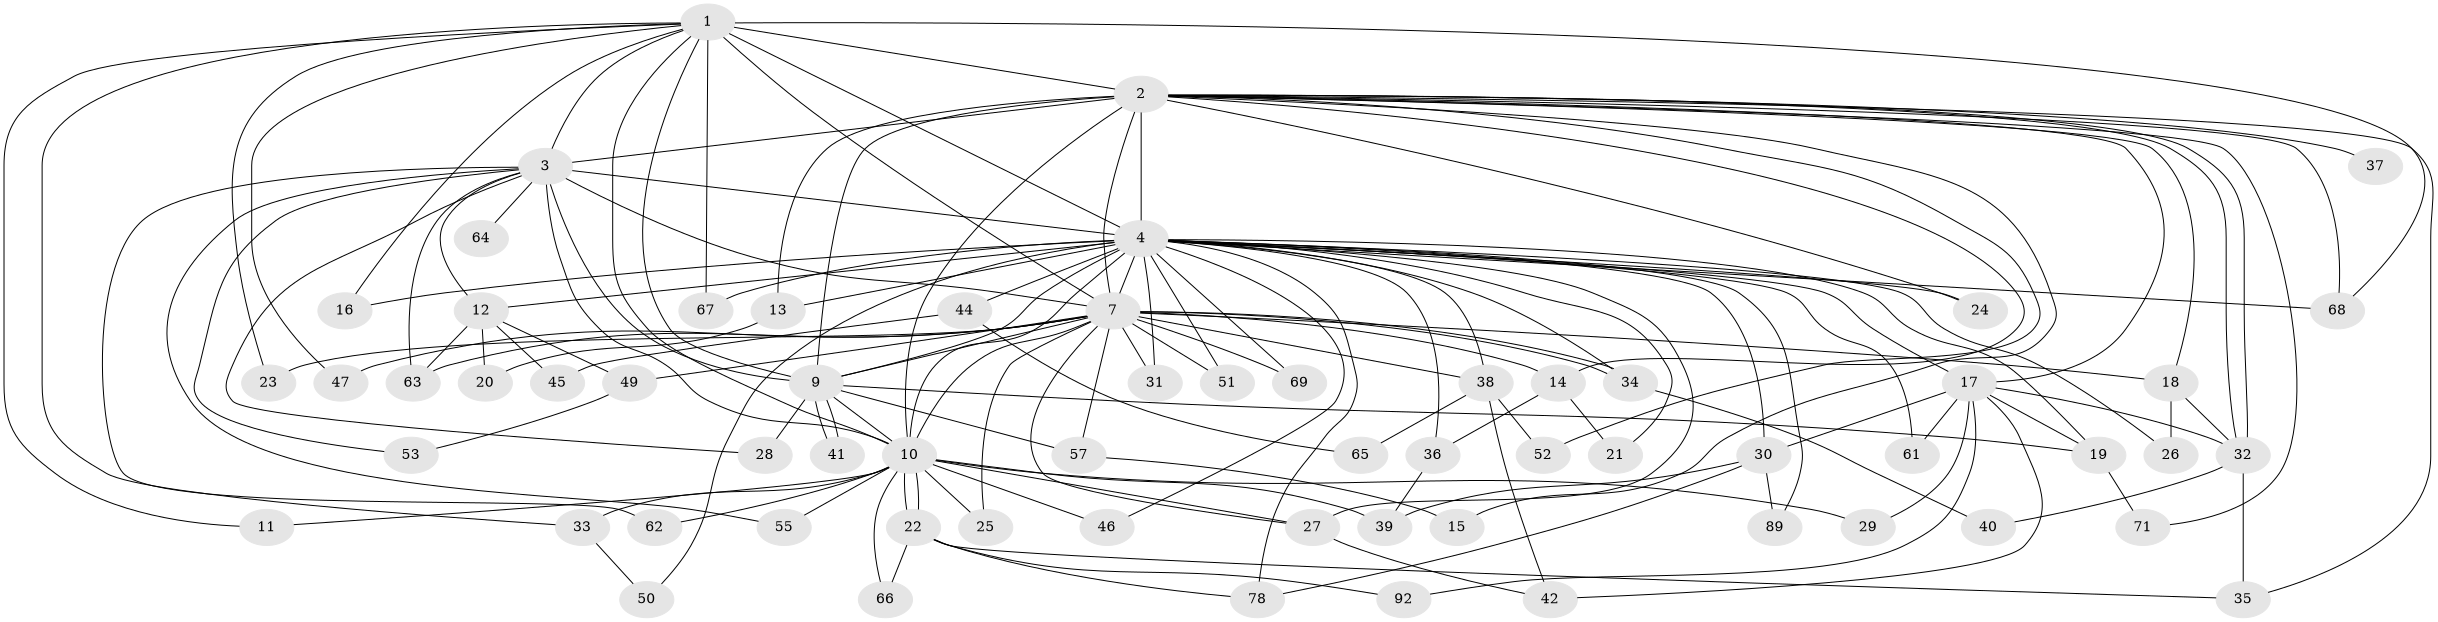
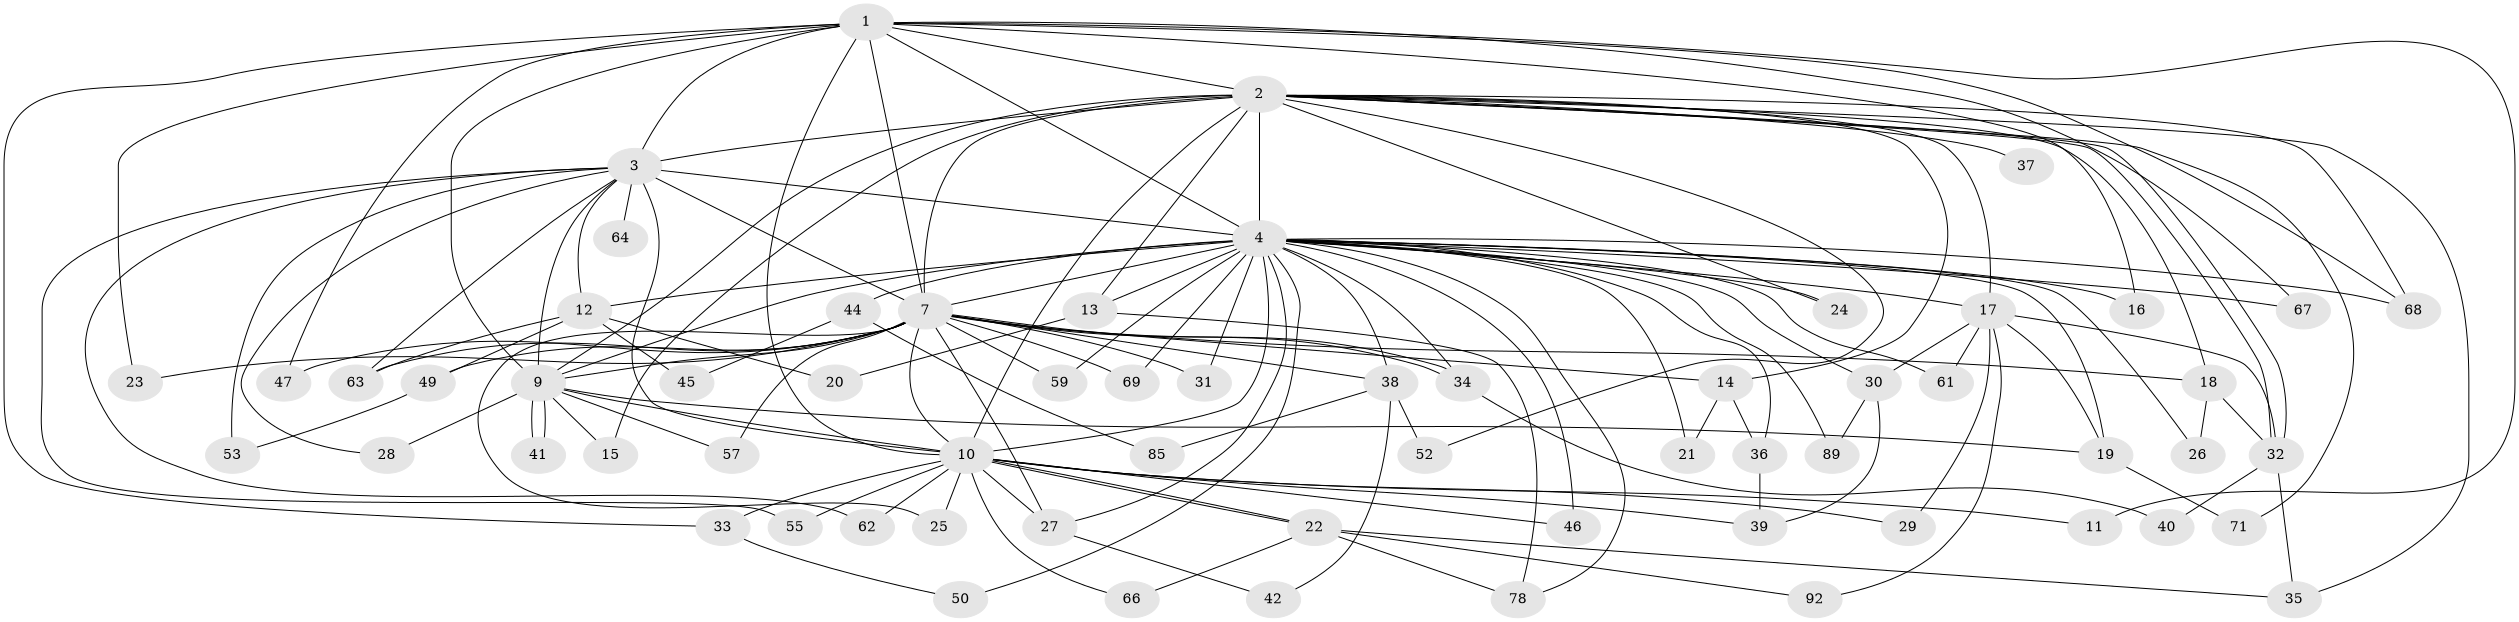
(1227, 383) -> (1060, 383)
(1361, 455) -> (1157, 455)
(1273, 477) -> (574, 419)
(1515, 540) -> (1407, 341)
(1887, 577) -> none
